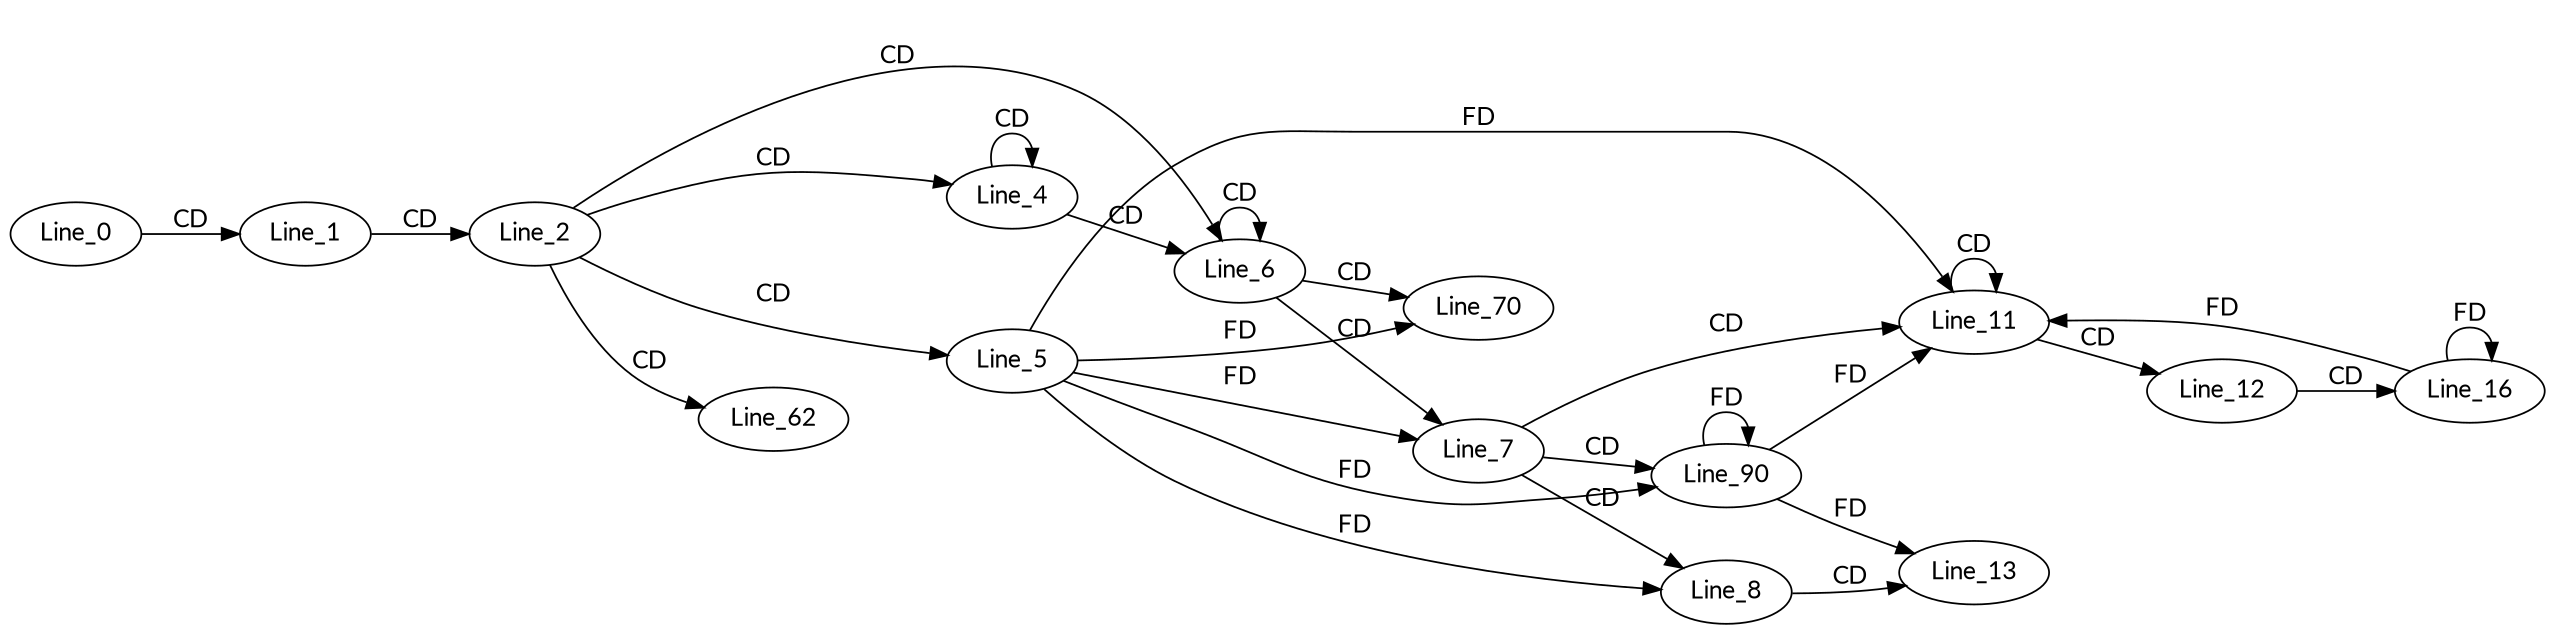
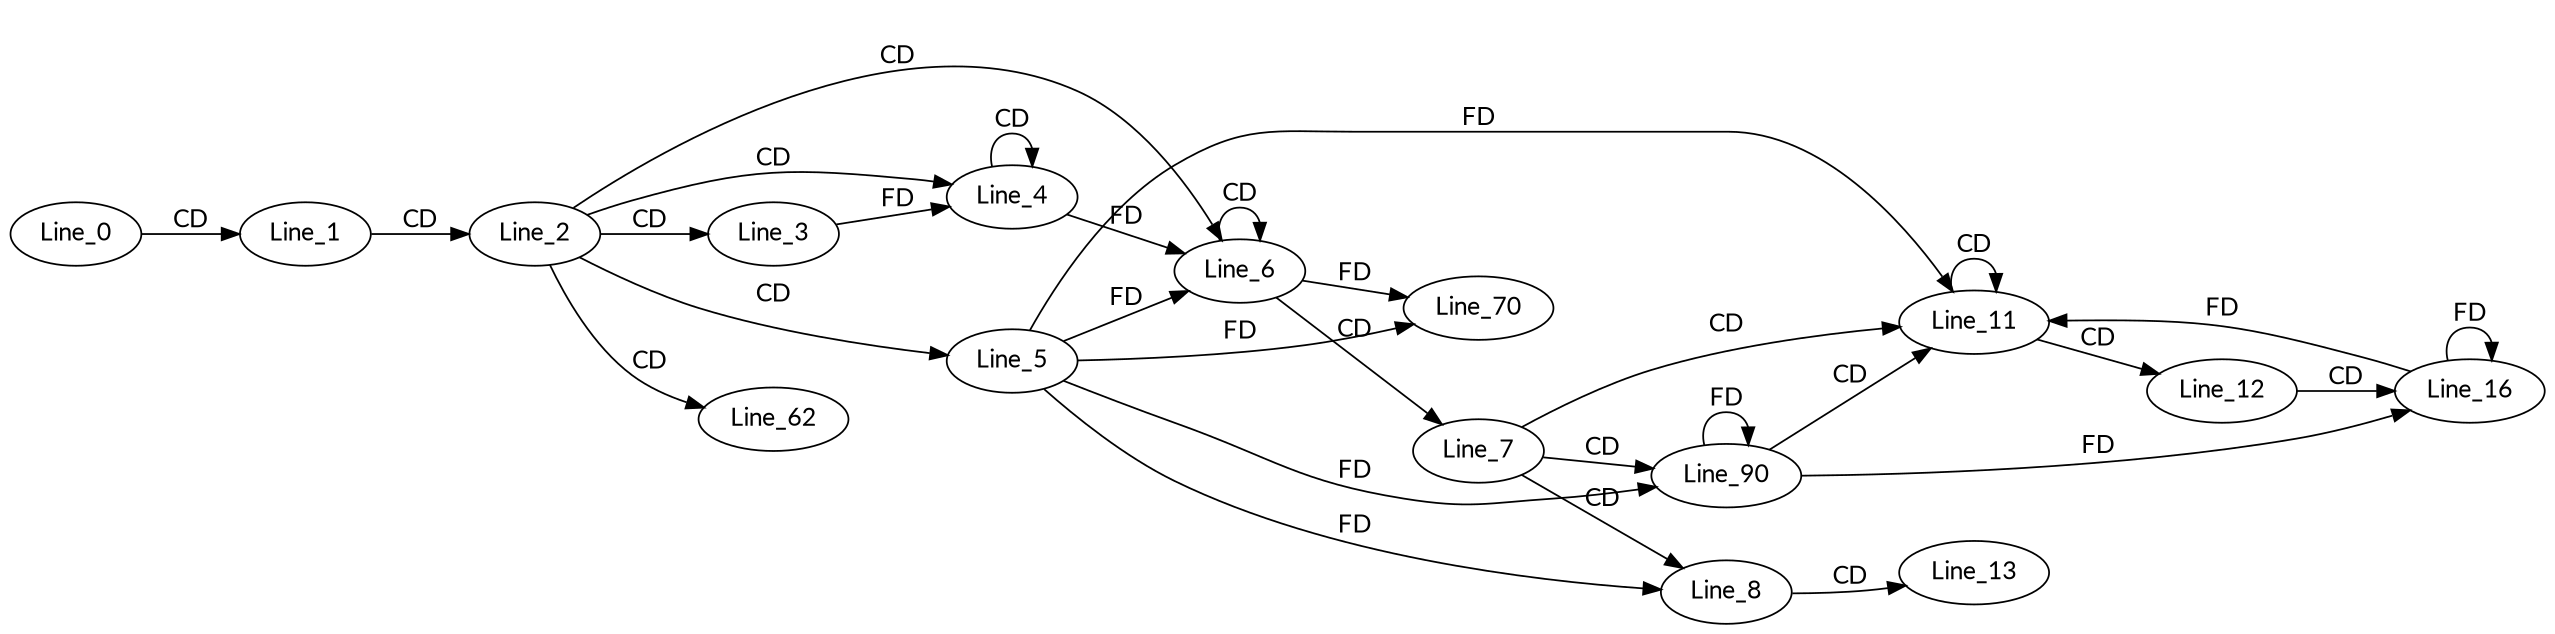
(1126, 217) -> (1126, 217)
none -> (774, 234)
(1355, 274) -> (1355, 274)
(1850, 376) -> (1850, 376)
(1237, 404) -> (1118, 319)
(1836, 525) -> (2099, 463)
